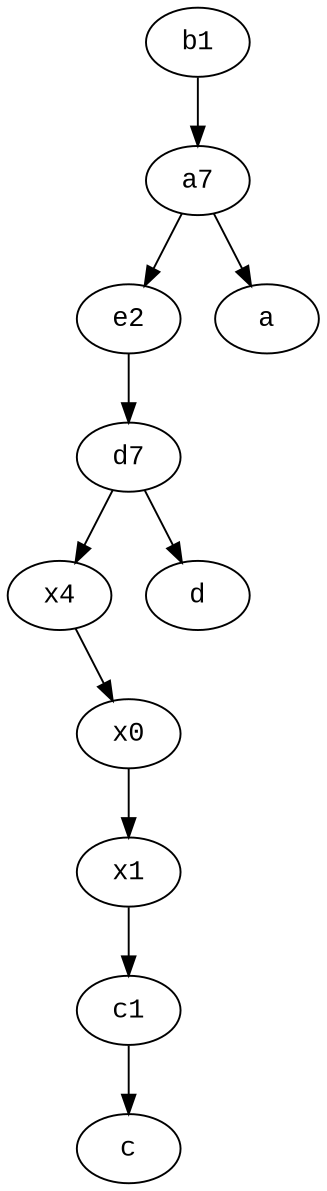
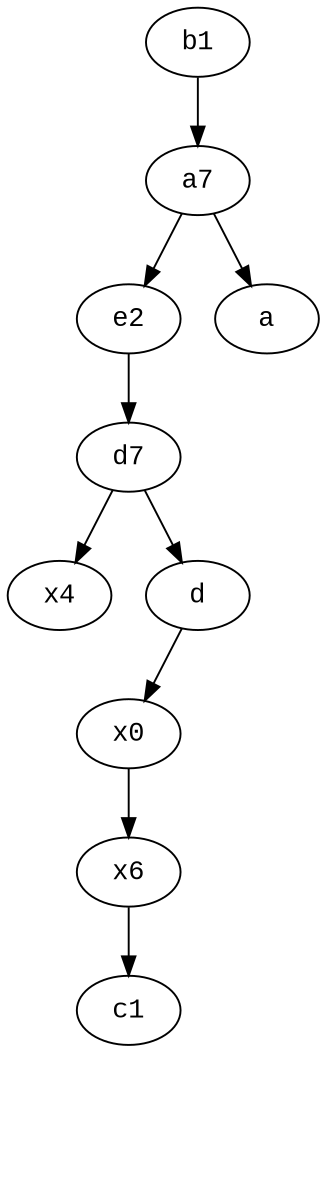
(90, 656) -> (168, 656)
(129, 872) -> (129, 872)
(129, 1149) -> none
